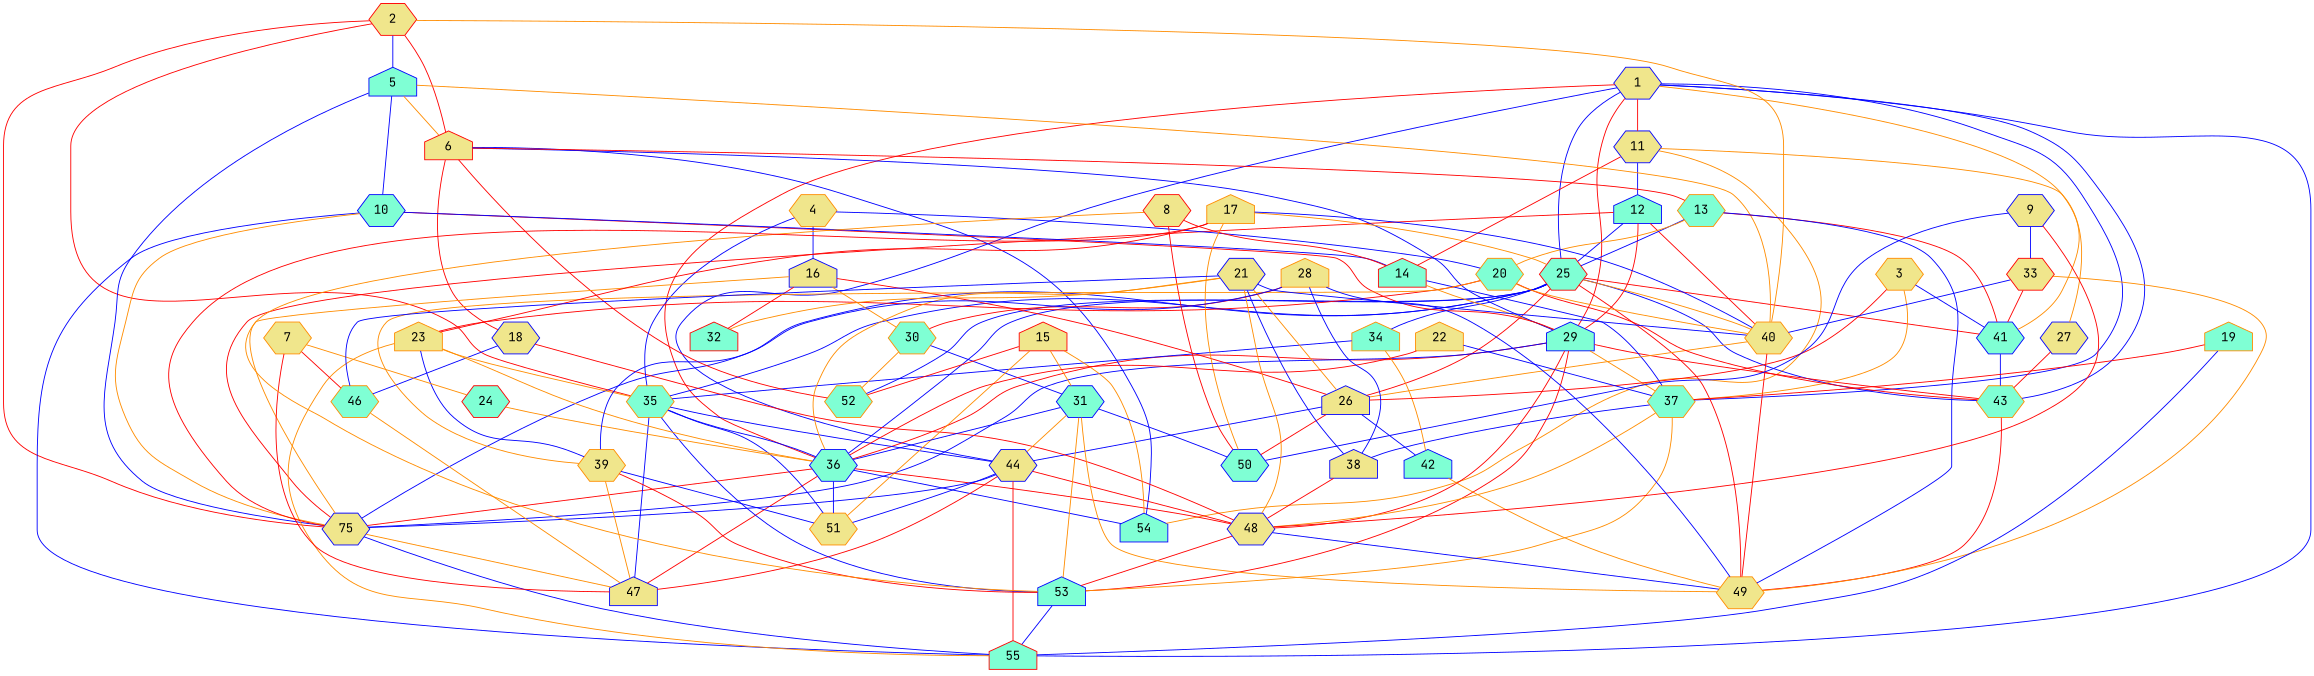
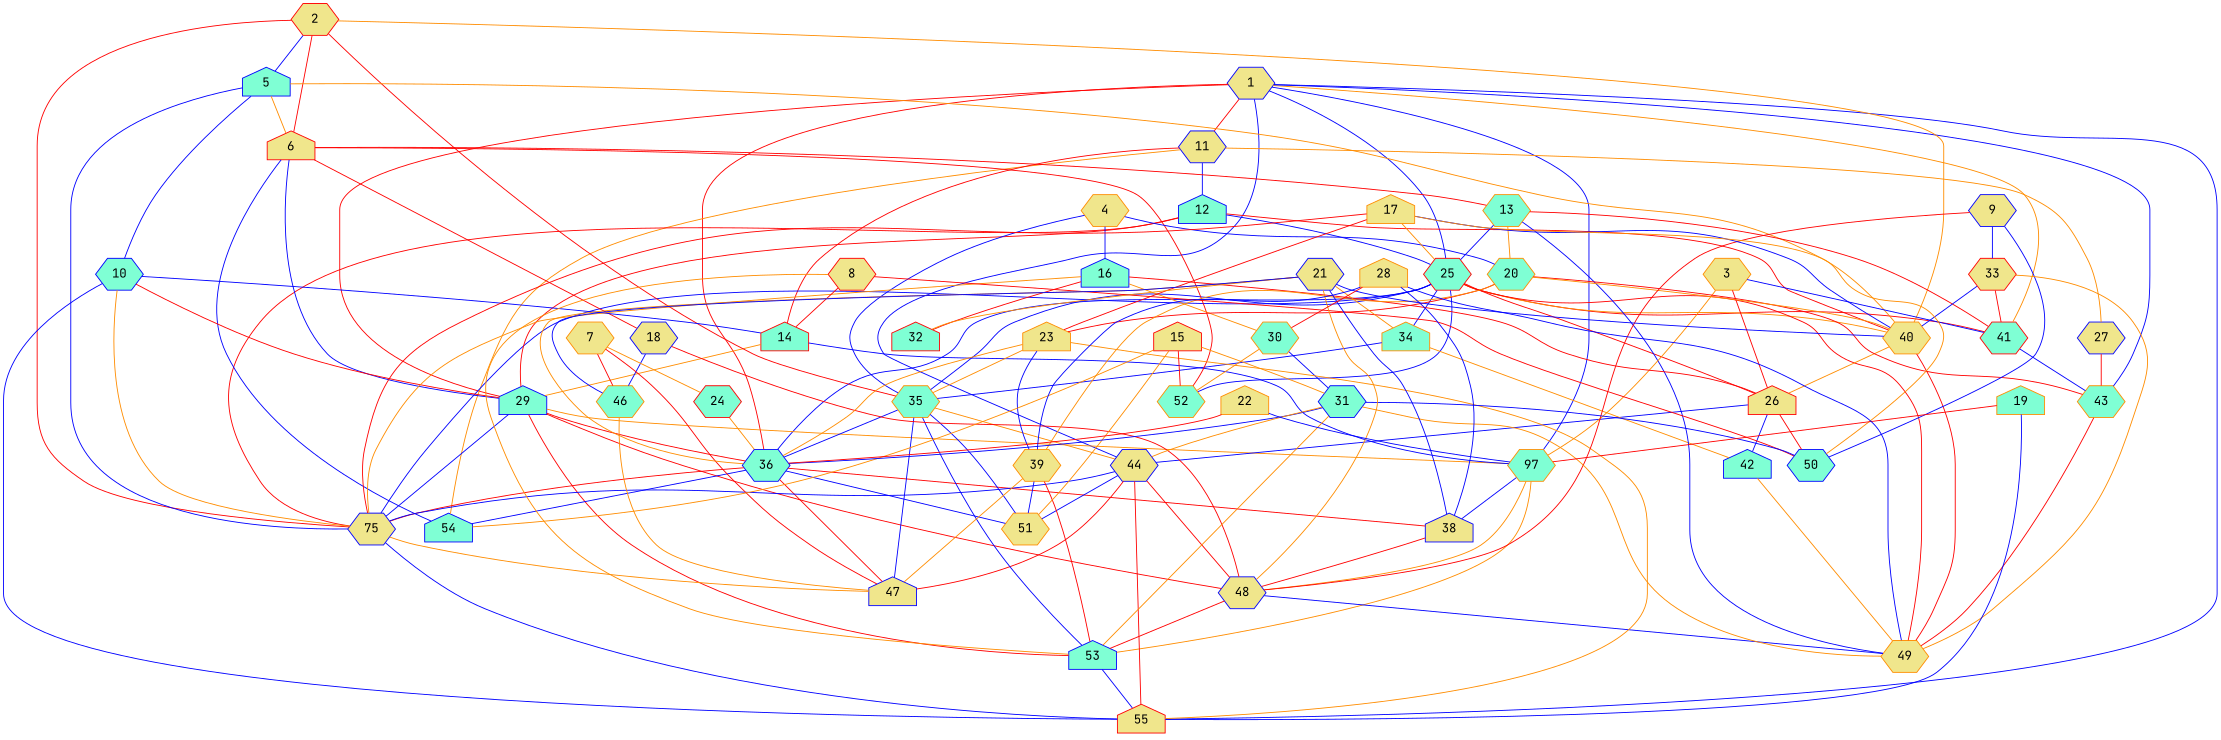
(813, 274) -> (1105, 274)
(2000, 338) -> (2004, 338)
(1295, 340) -> (1364, 307)
(1751, 360) -> none
(1719, 366) -> none
(1346, 402) -> (1772, 402)
(1671, 402) -> (1531, 465)
(831, 437) -> (1029, 435)
(1044, 493) -> (1123, 499)
(1013, 656) -> (1141, 720)
